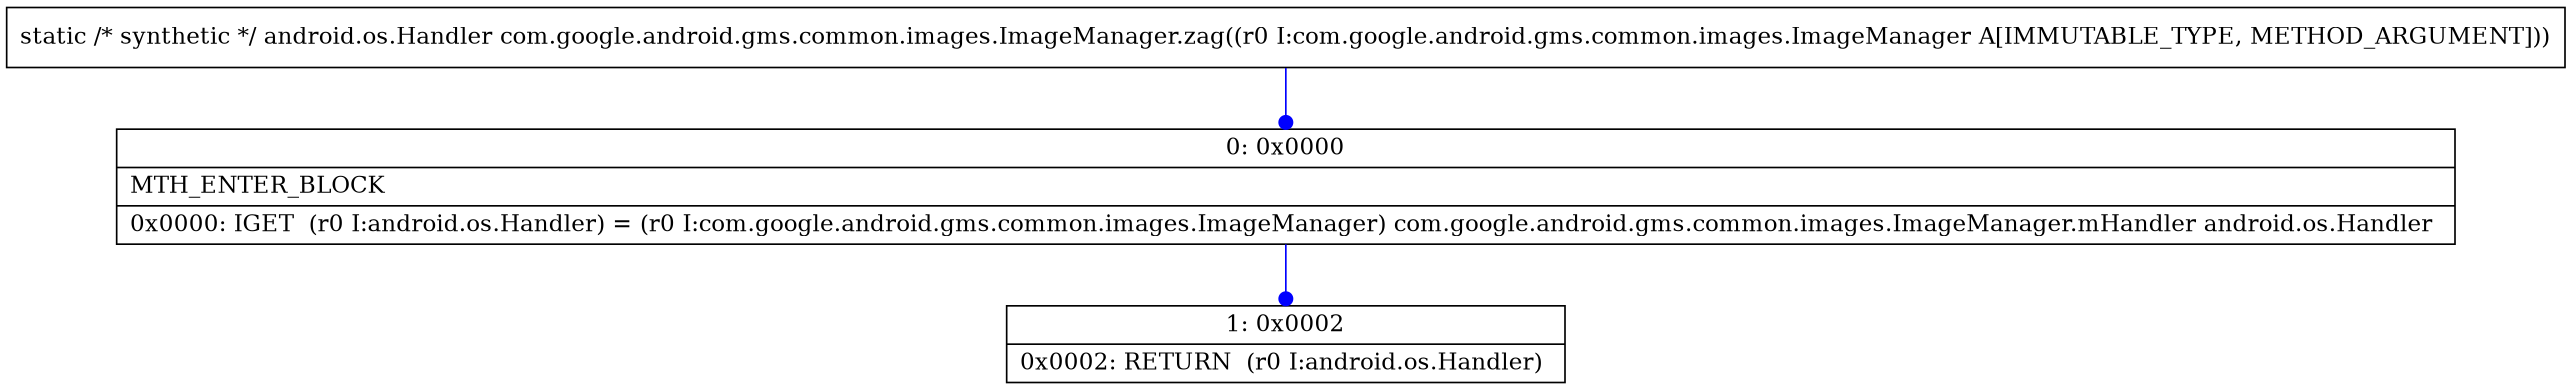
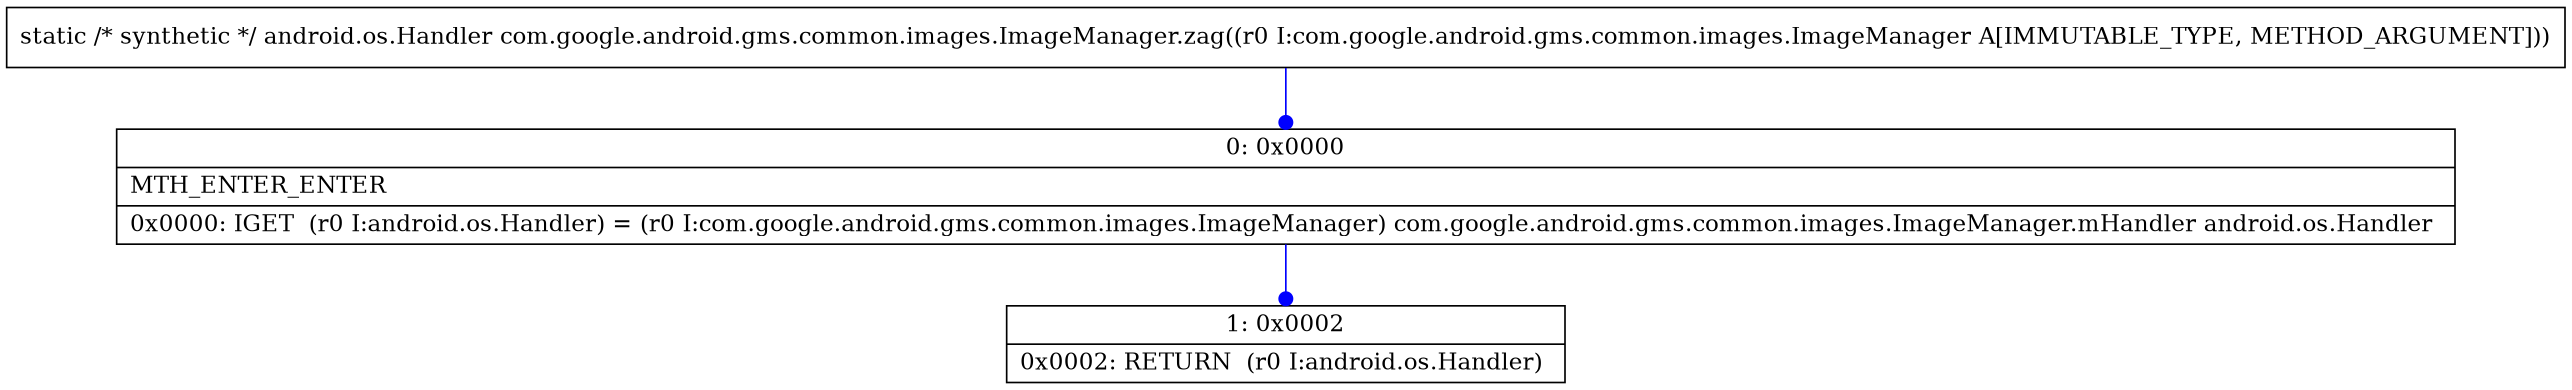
(258, 186) -> (258, 186)
